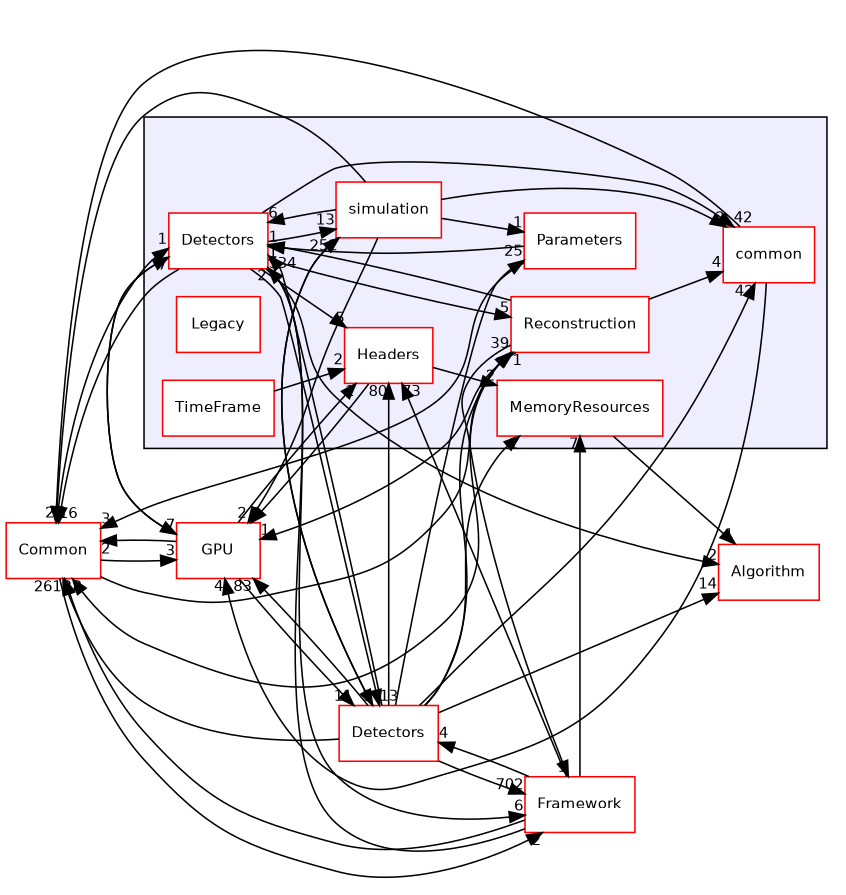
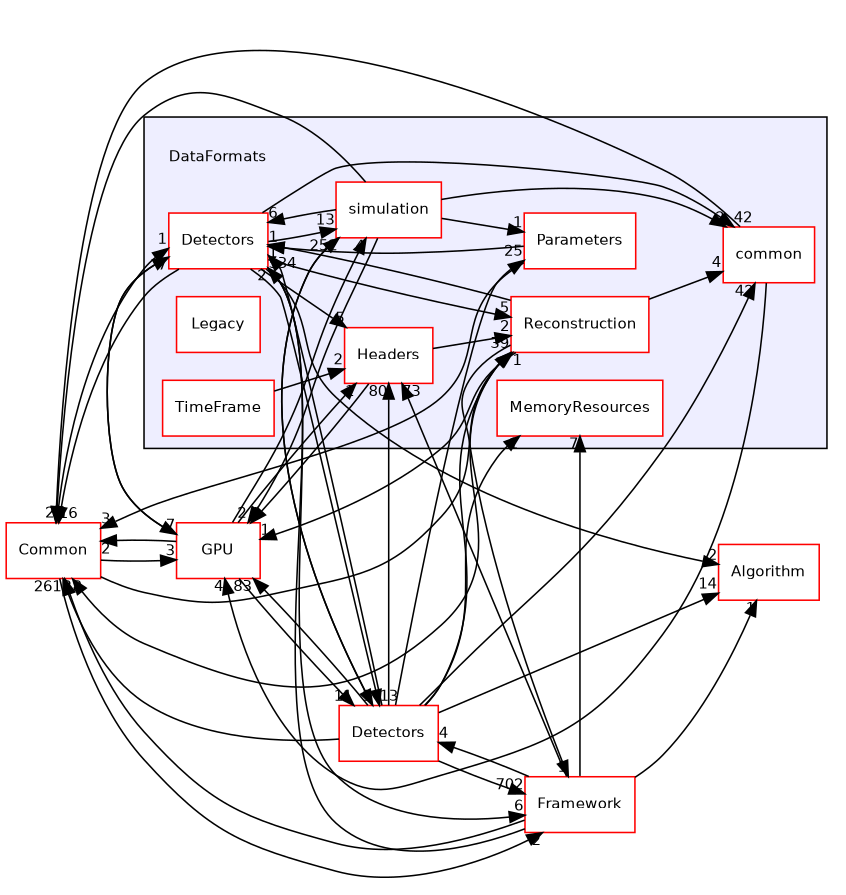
none -> (218, 157)
none -> (319, 341)
(449, 372) -> (459, 344)
(668, 485) -> (703, 704)
